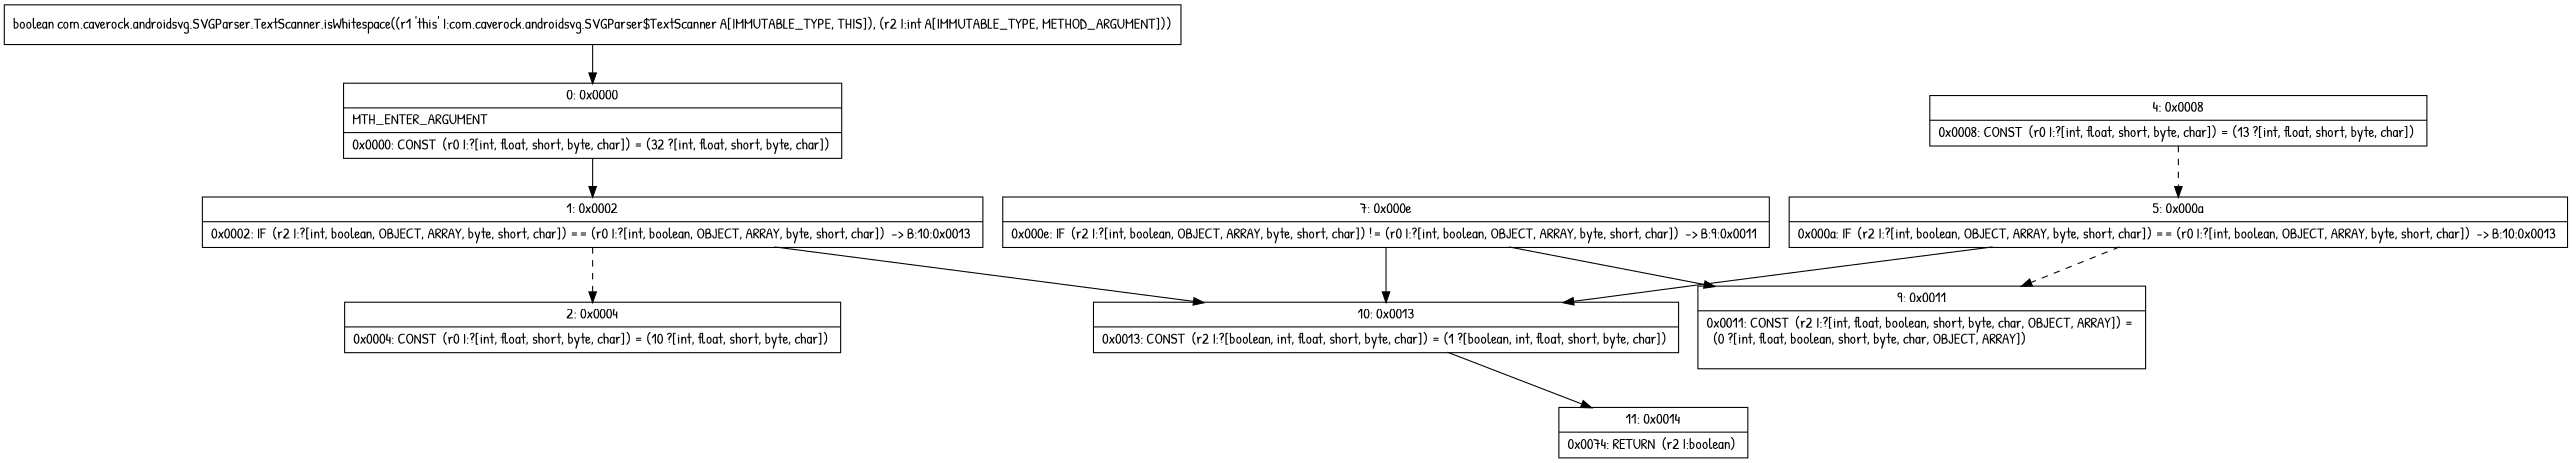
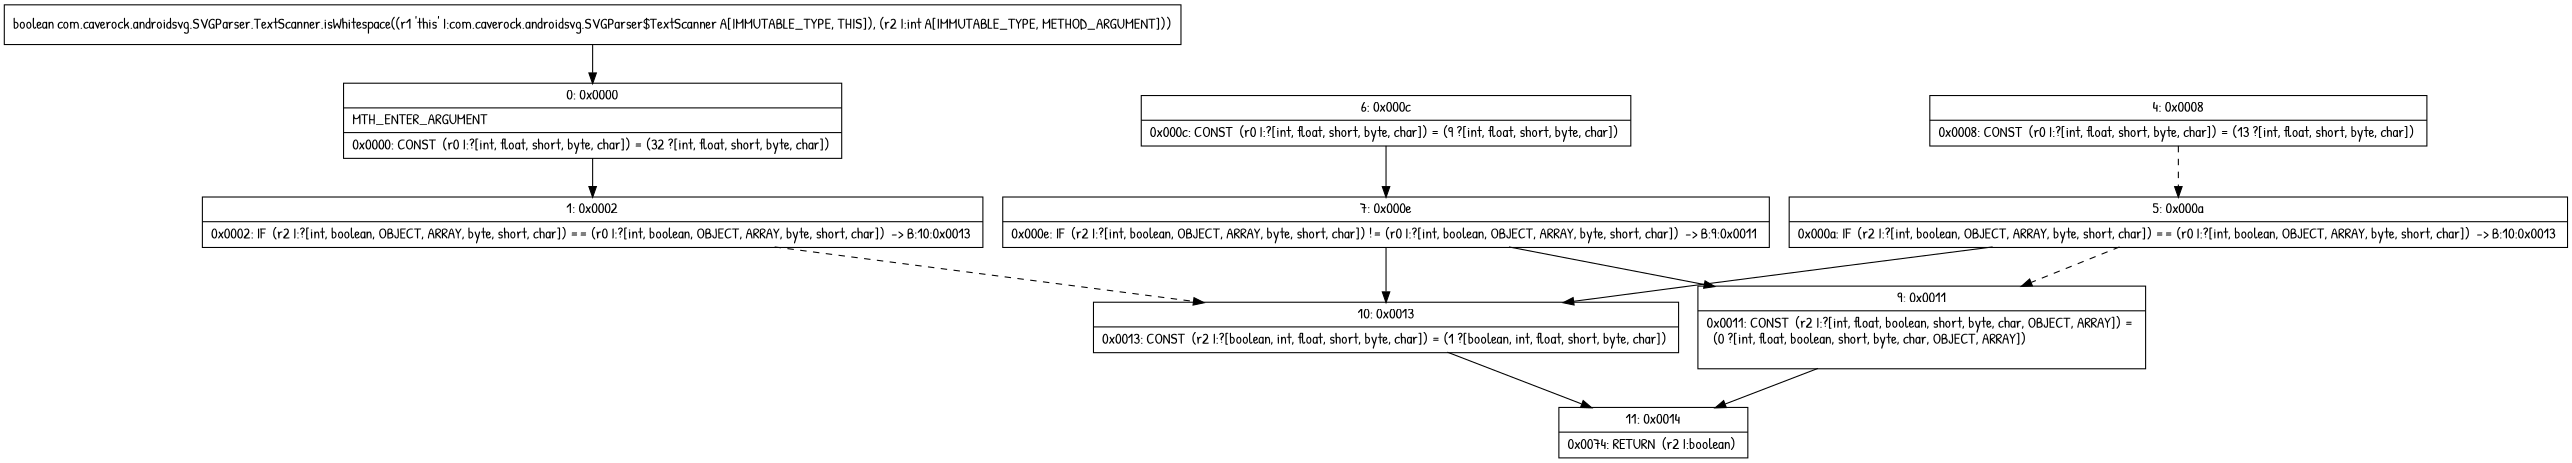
none -> (1386, 121)
(984, 274) -> (984, 274)
(593, 327) -> none
none -> (1772, 386)
